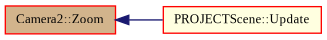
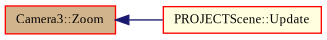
(60, 20) -> (60, 20)
